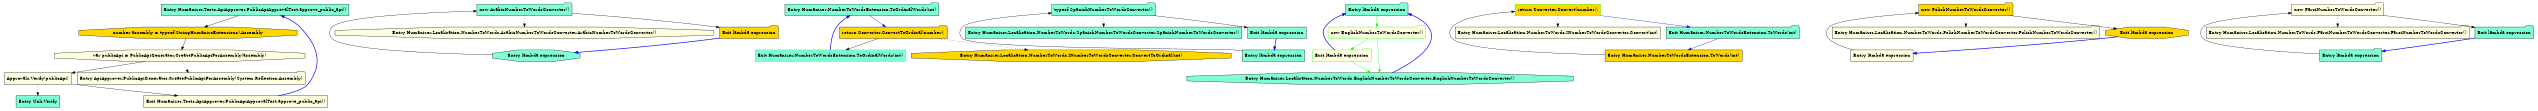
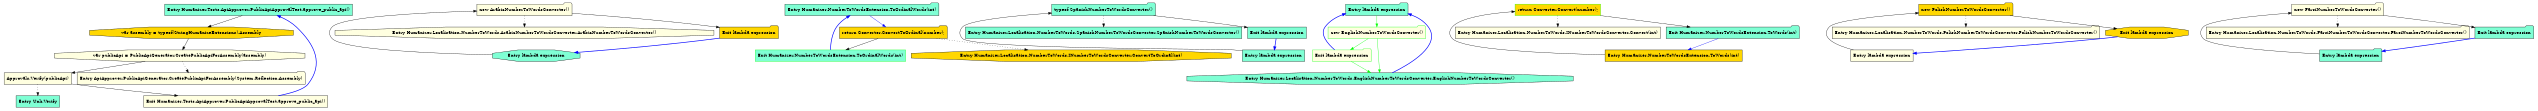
(524, 10) -> (524, 10)
(1644, 21) -> (1644, 21)
(188, 33) -> (191, 33)
